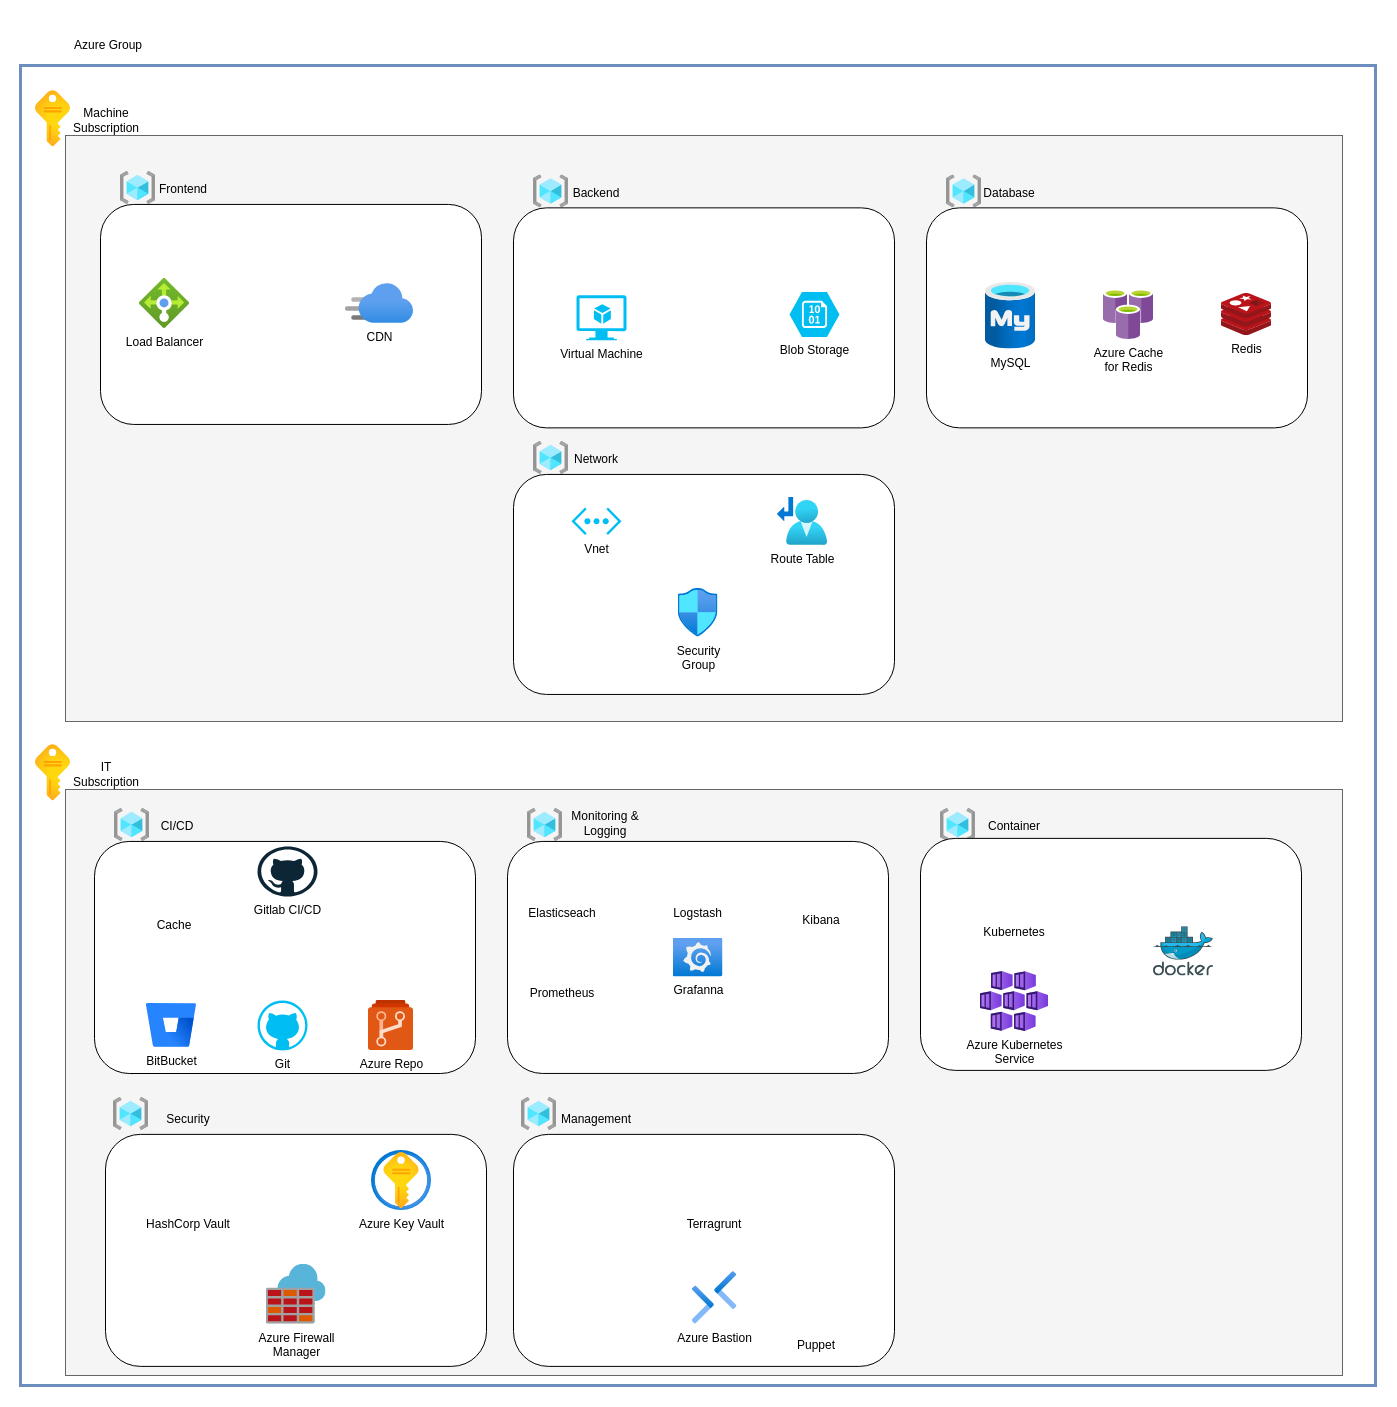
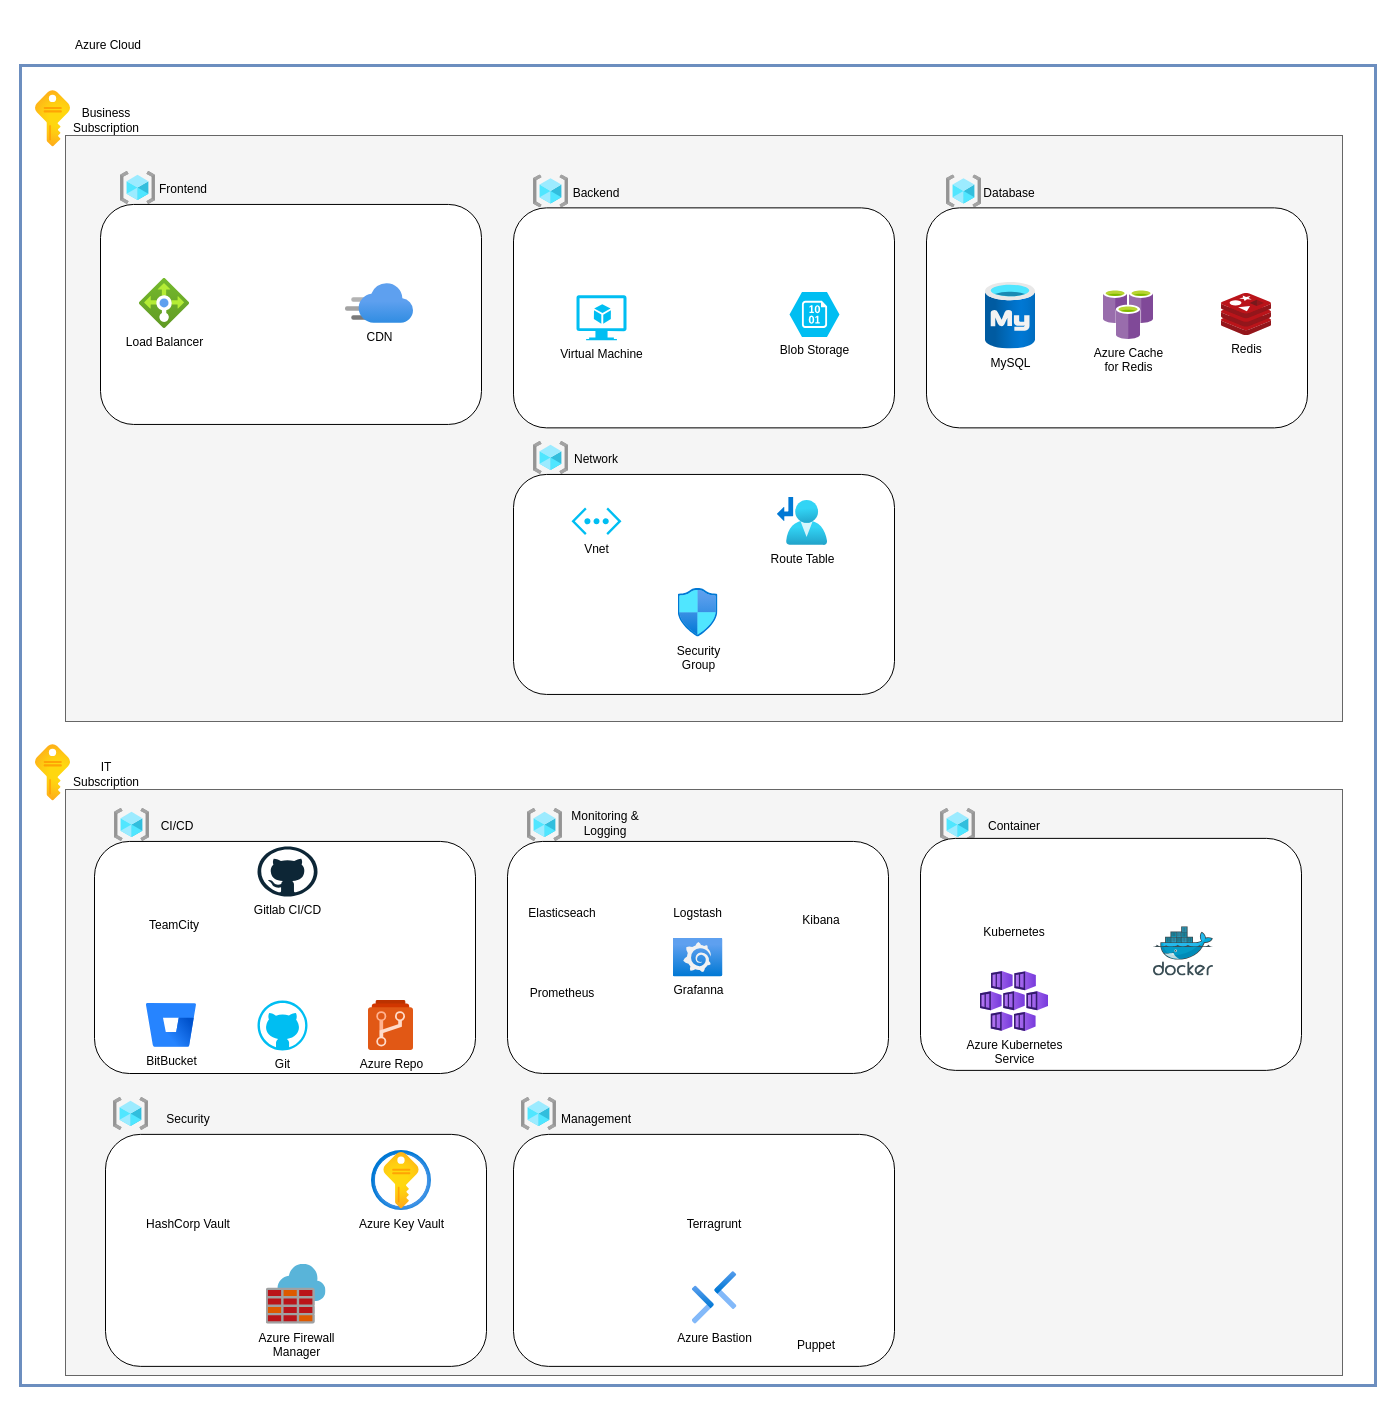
(109, 46) -> (109, 46)
(107, 121) -> (107, 121)
(174, 925) -> (174, 925)
